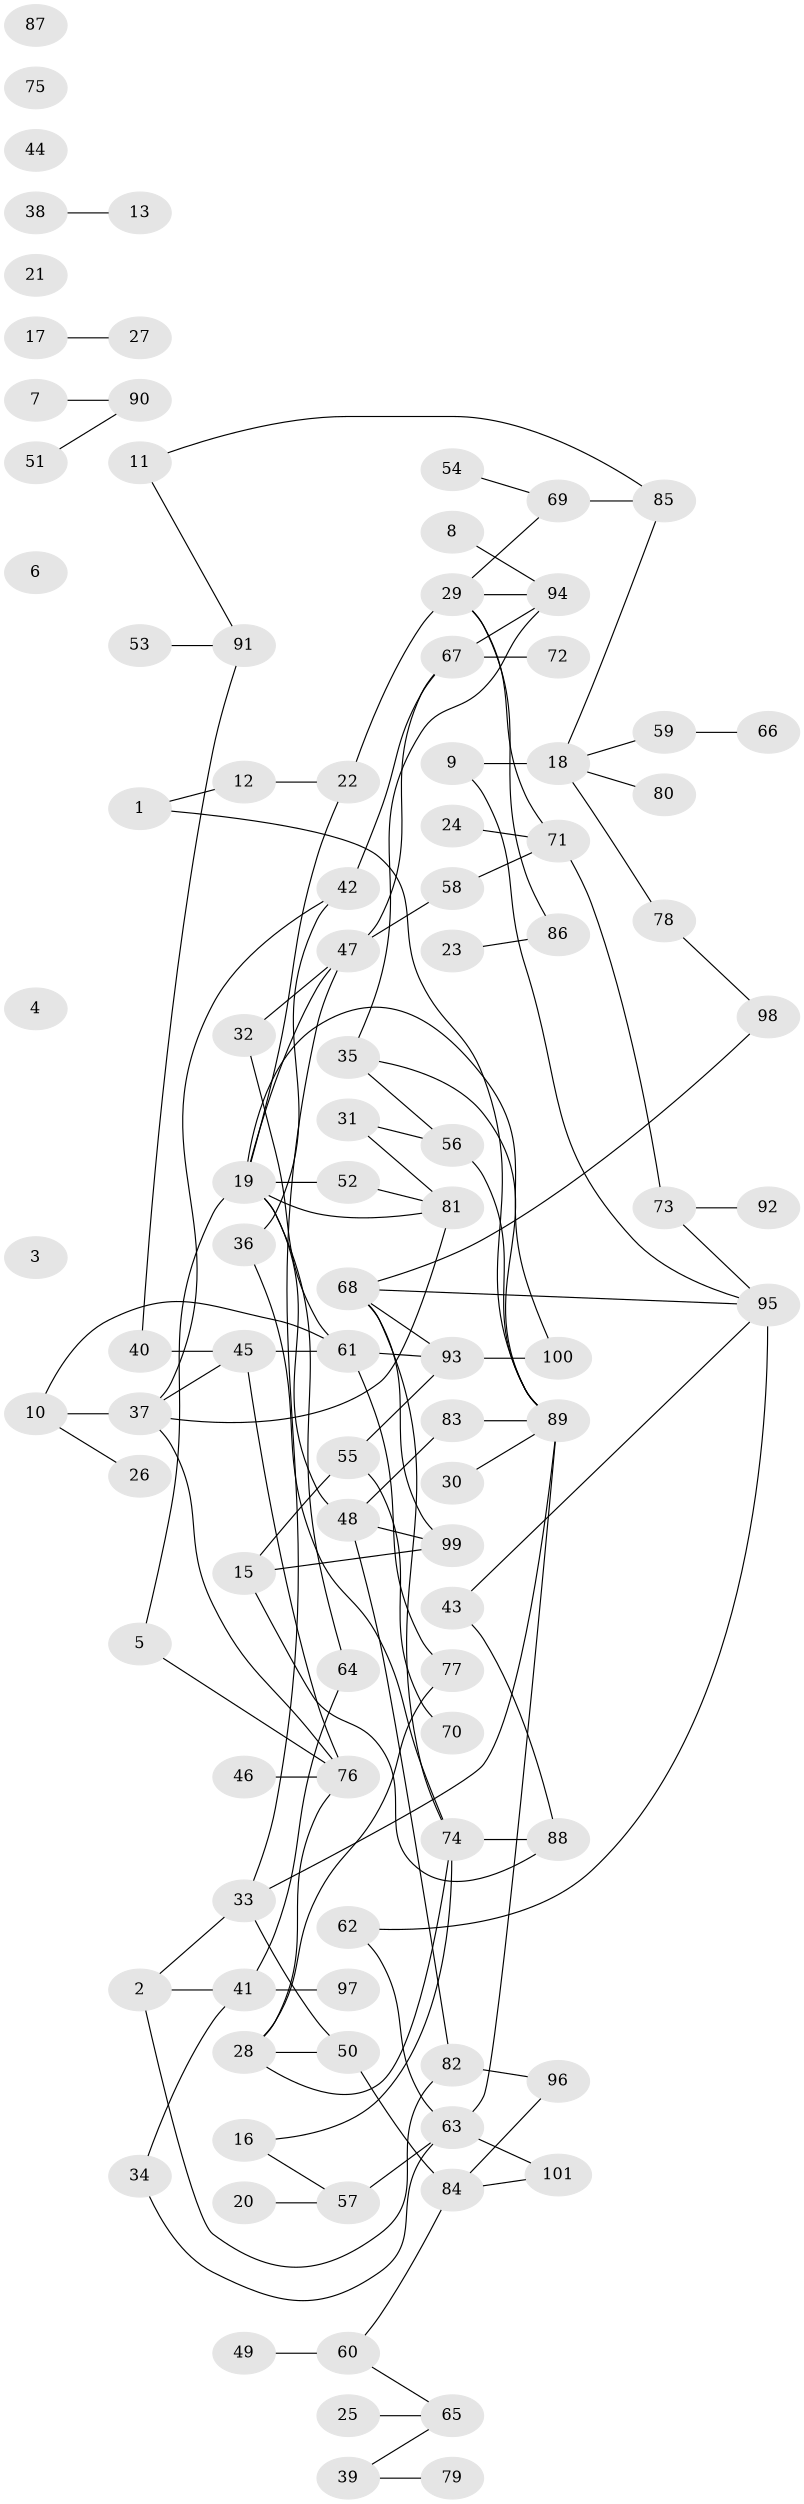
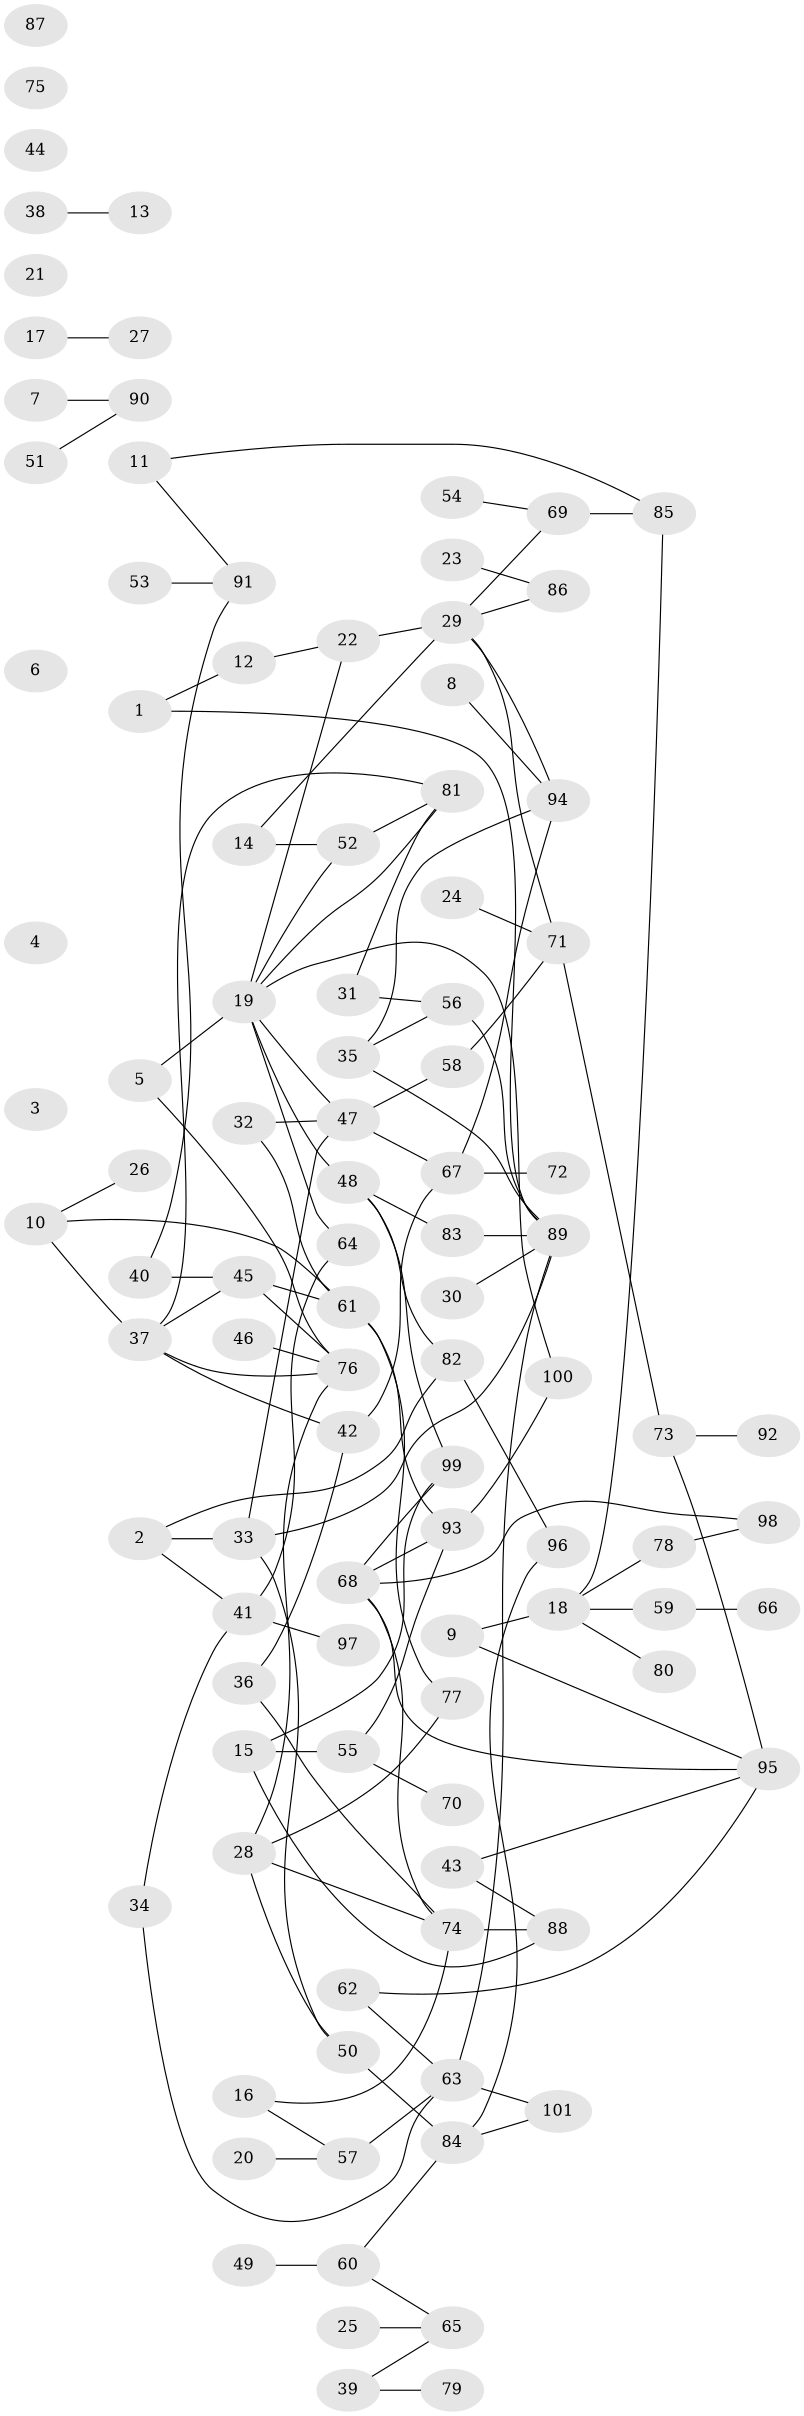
none -> (244, 845)
